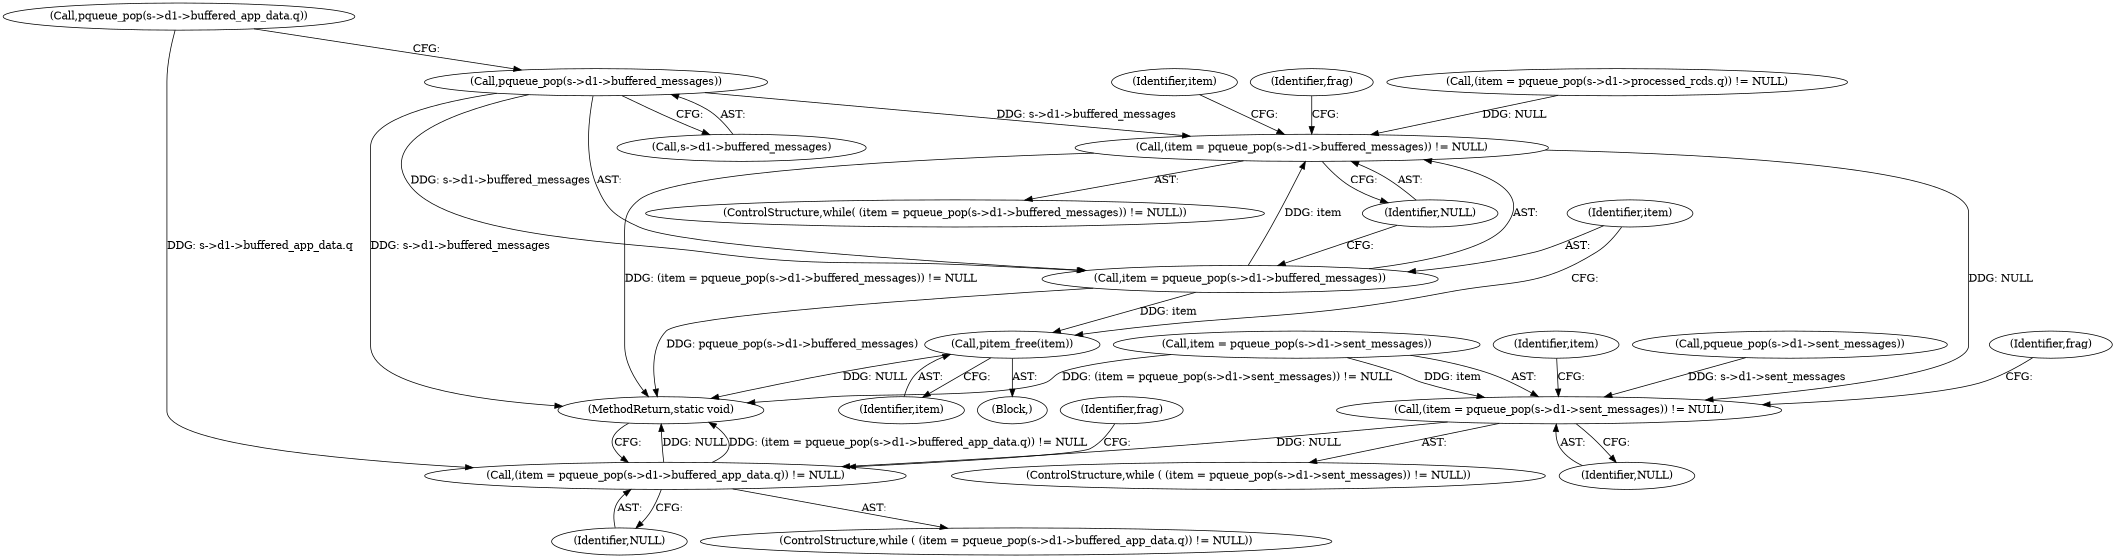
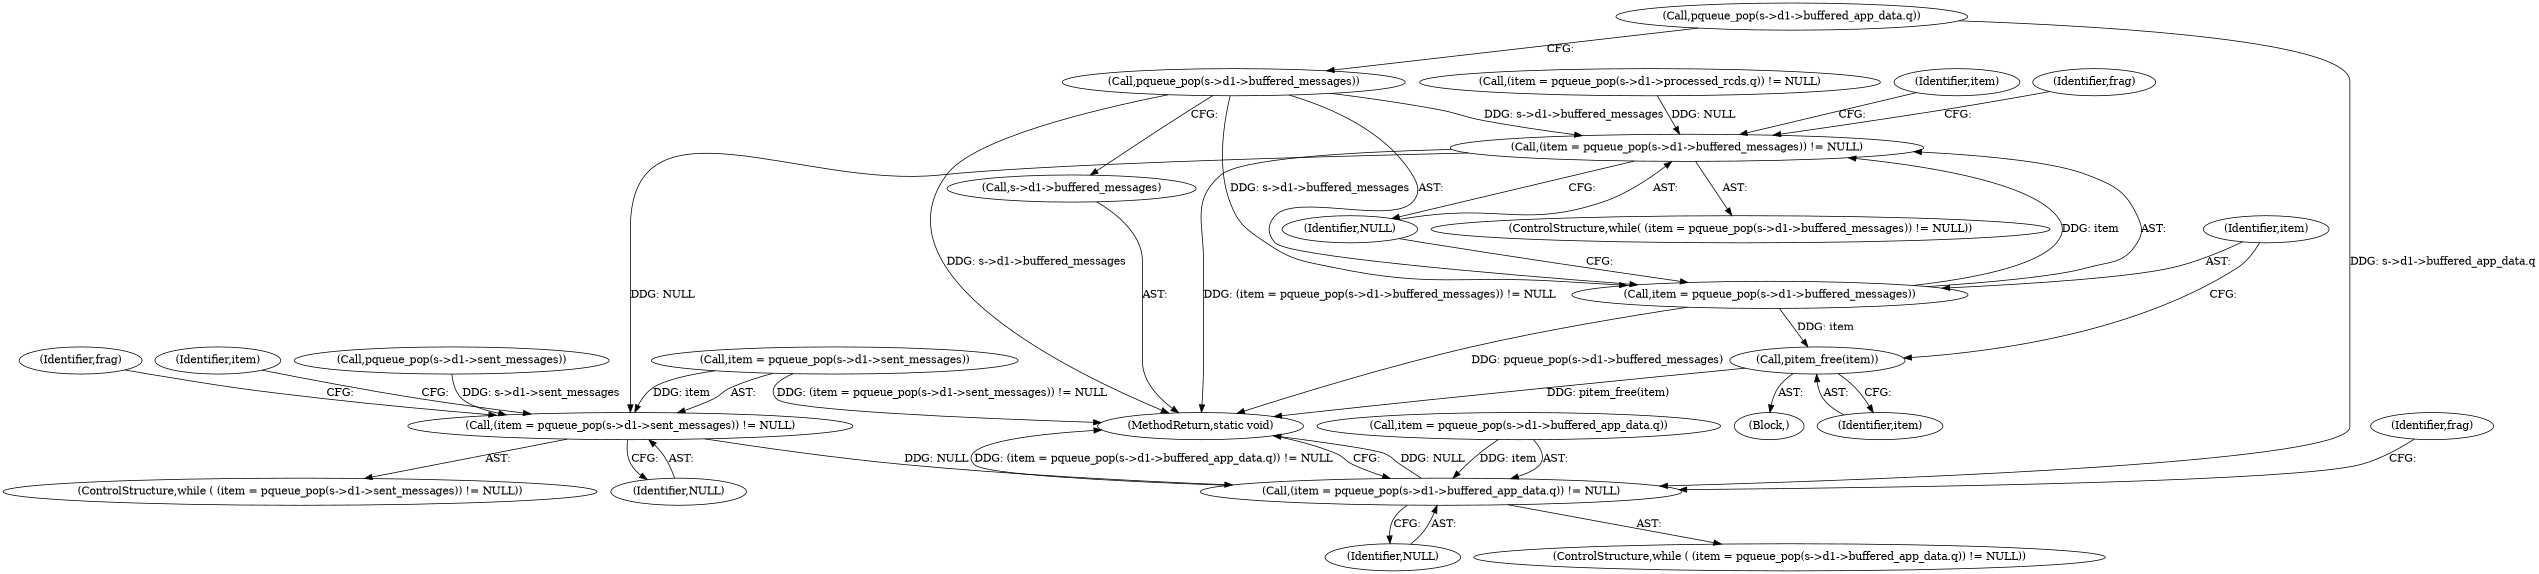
(709, 111) -> (1142, 301)
(875, 377) -> (1608, 393)
none -> (1519, 426)
